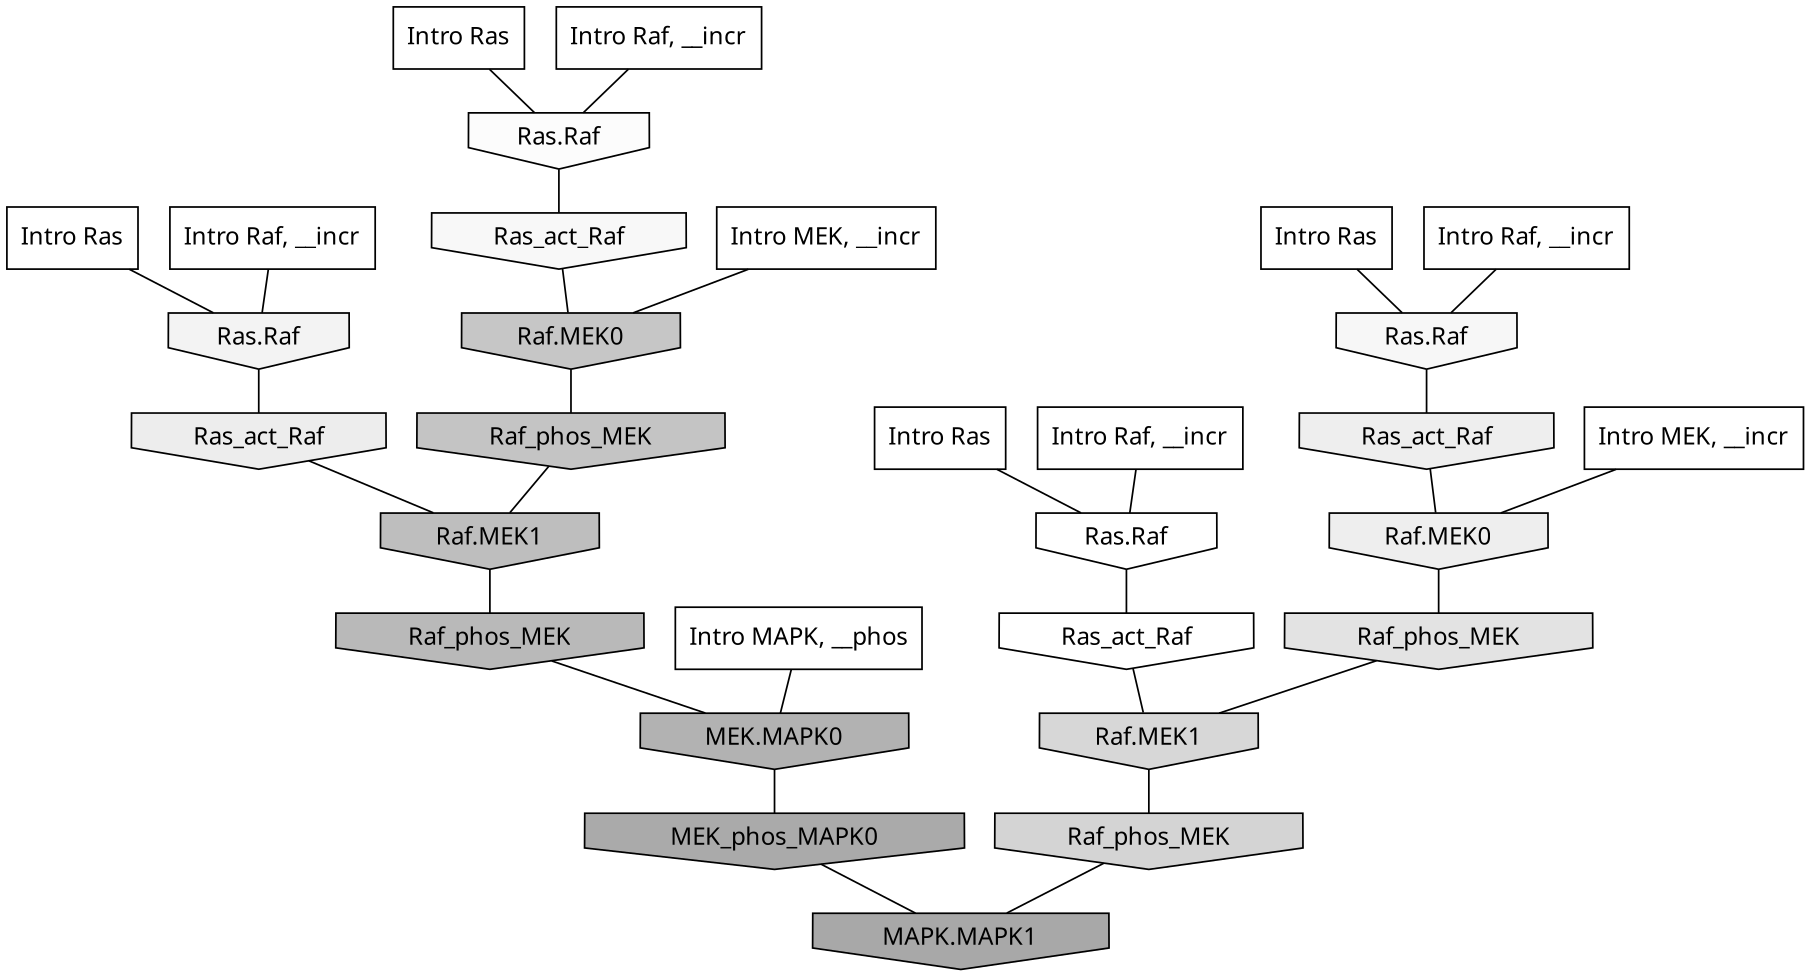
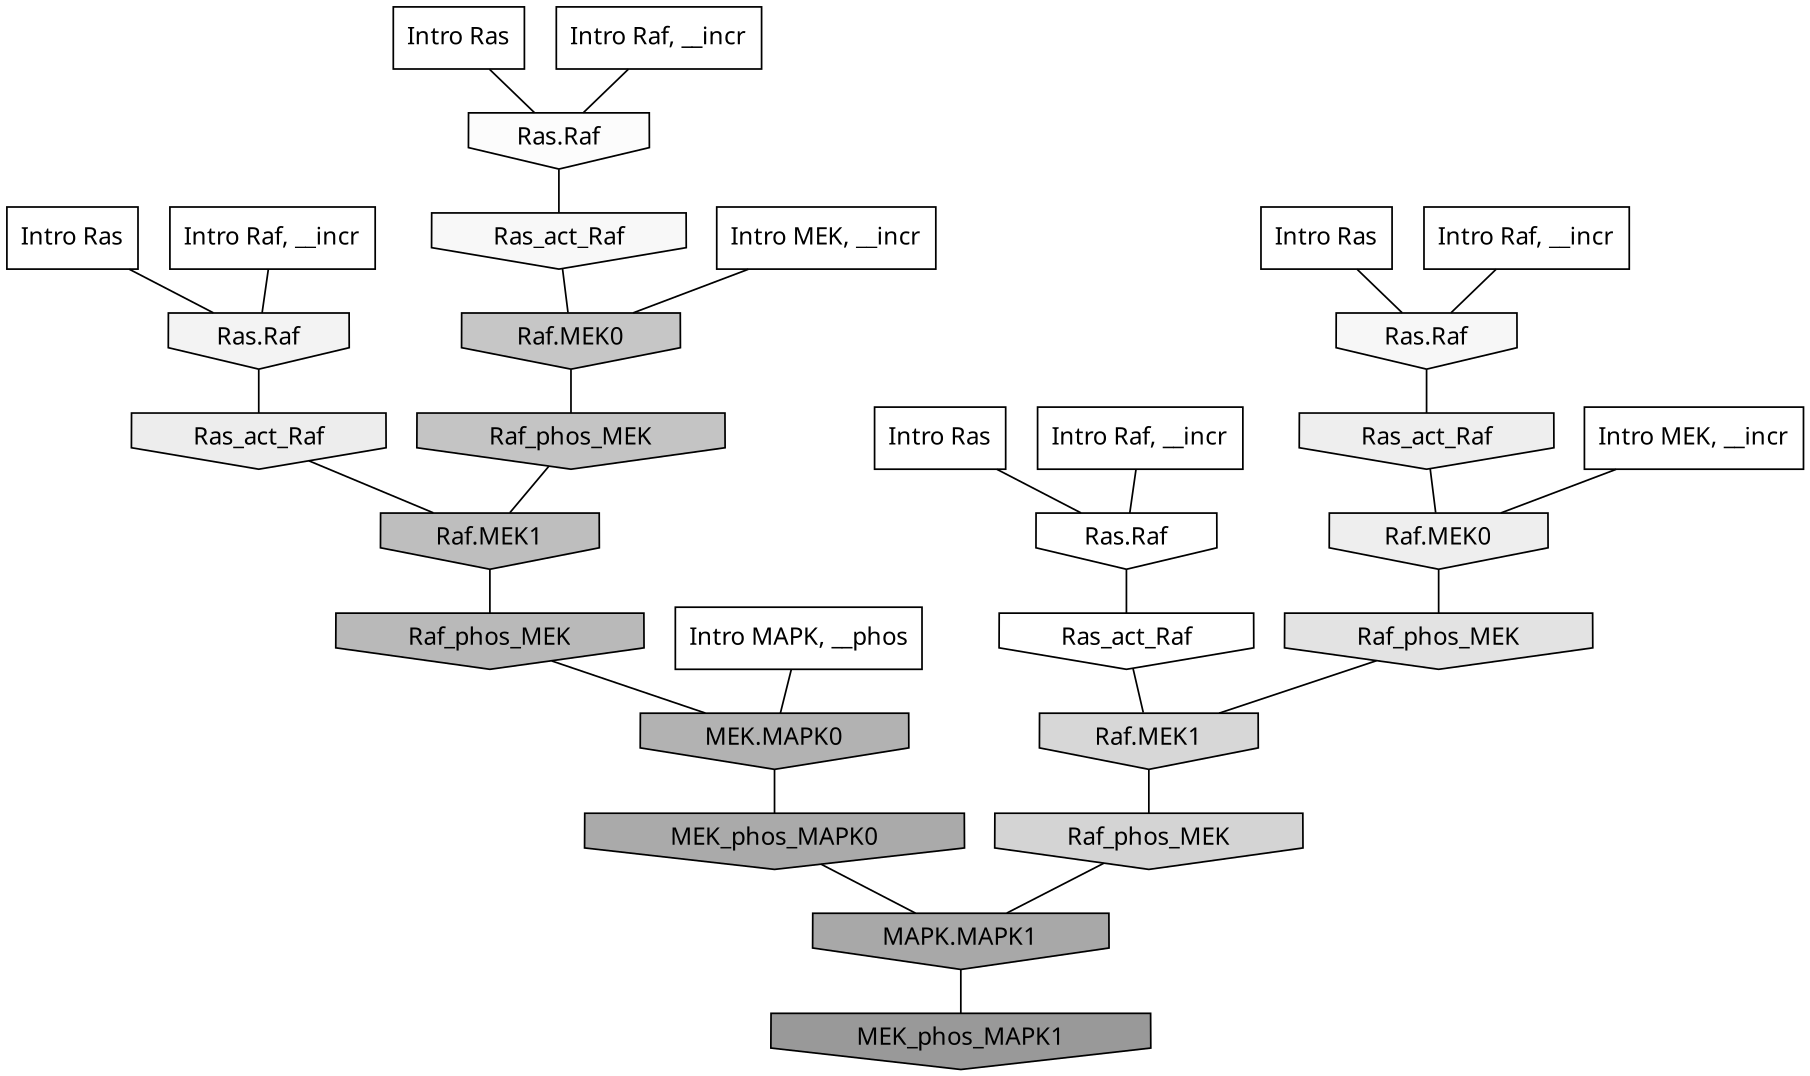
none -> (961, 1038)
